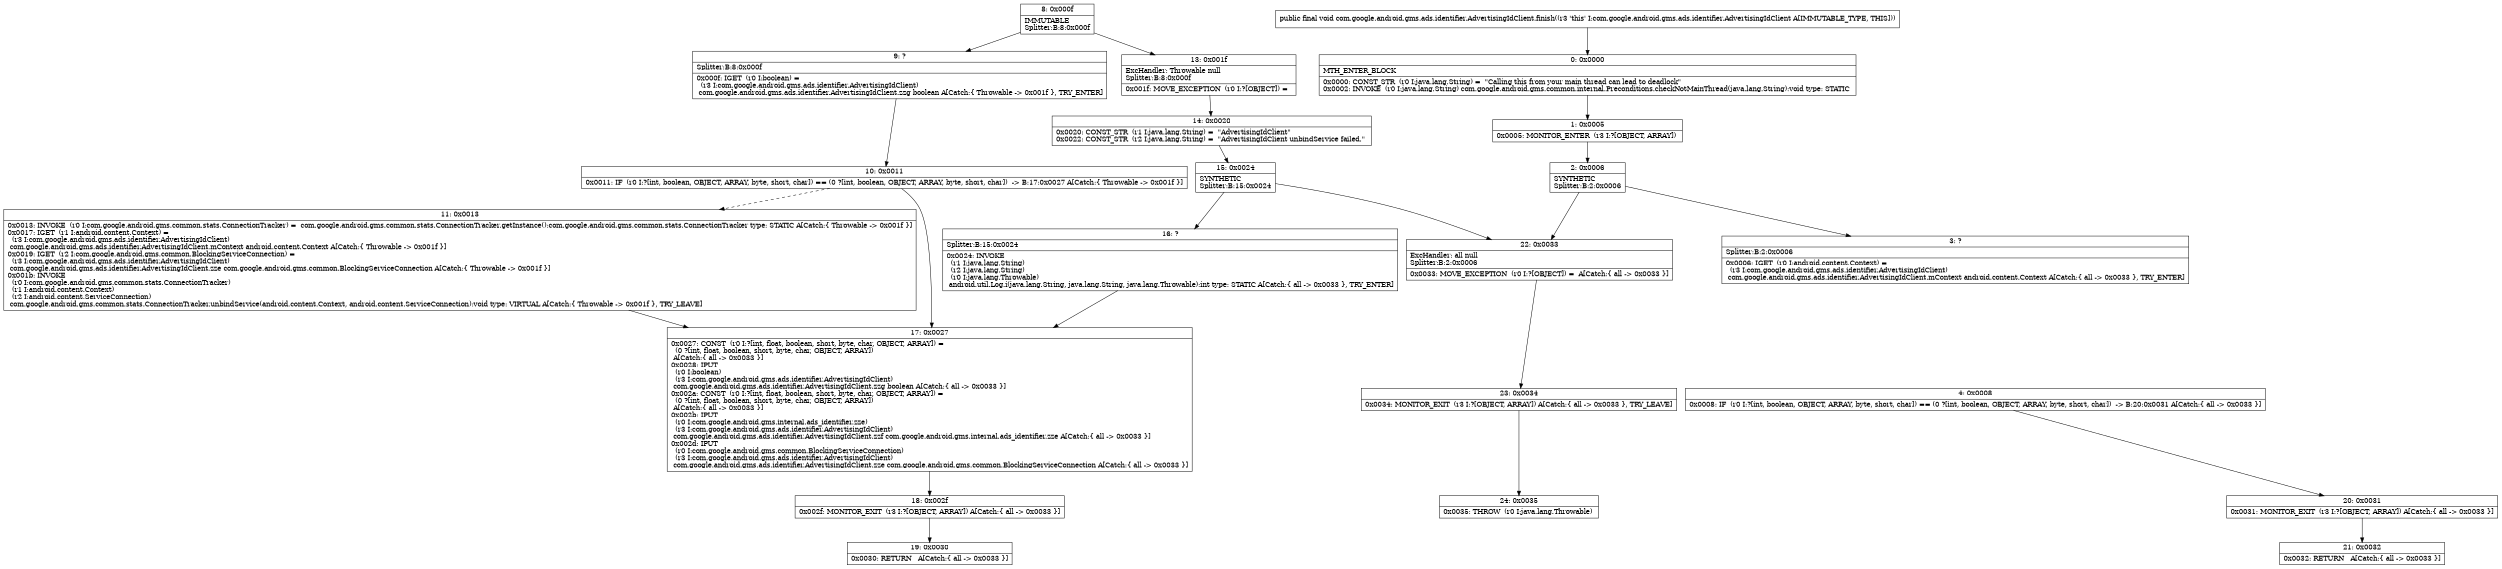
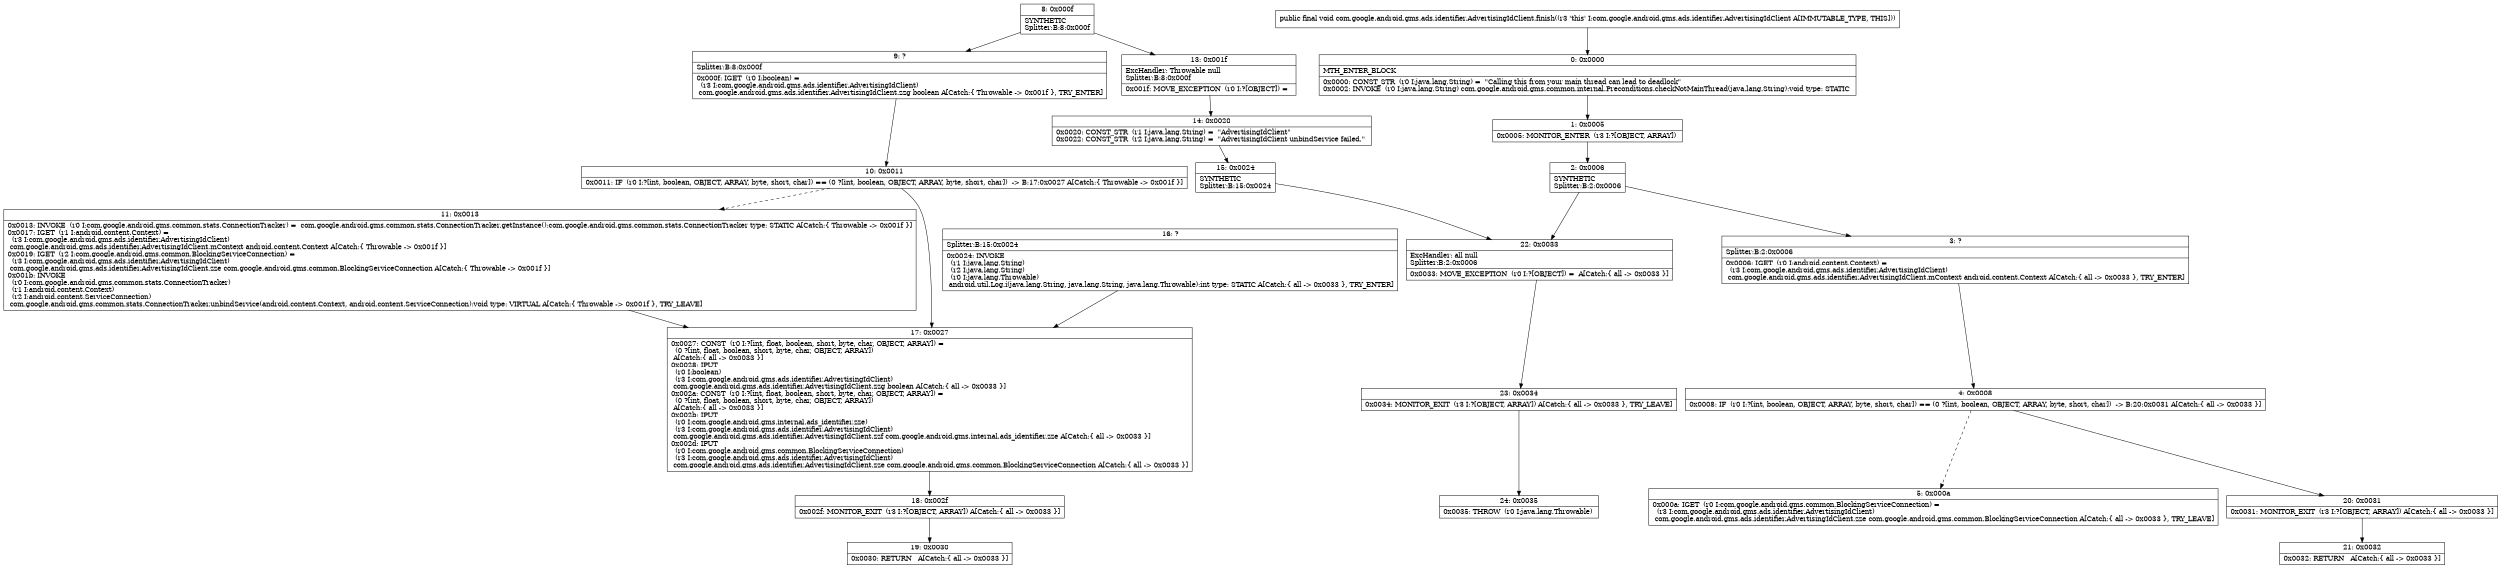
(1047, 21) -> (1045, 21)
(1211, 209) -> none
none -> (1966, 334)
none -> (1933, 507)
